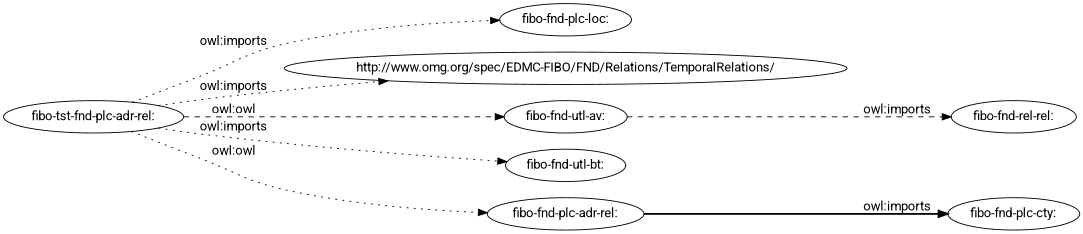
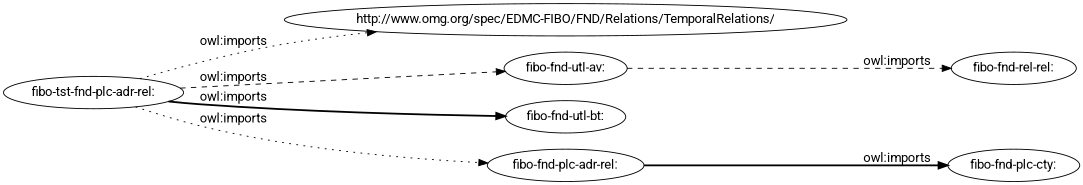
(566, 20) -> none
(234, 110) -> (234, 78)
(328, 148) -> (332, 111)
(234, 151) -> (234, 119)
